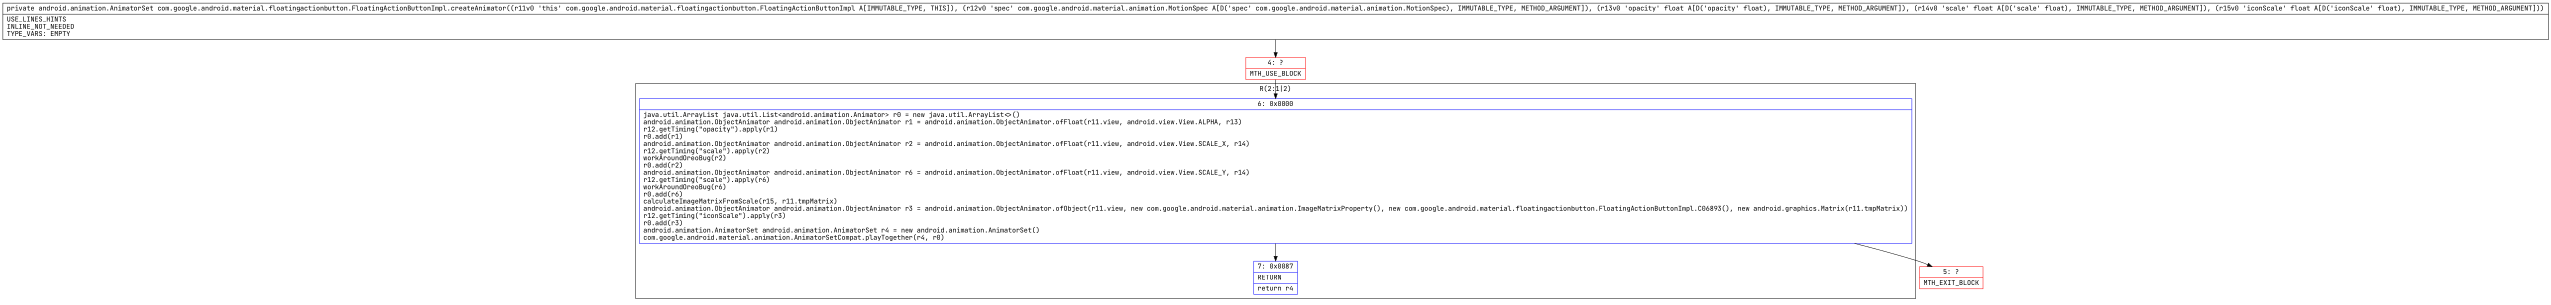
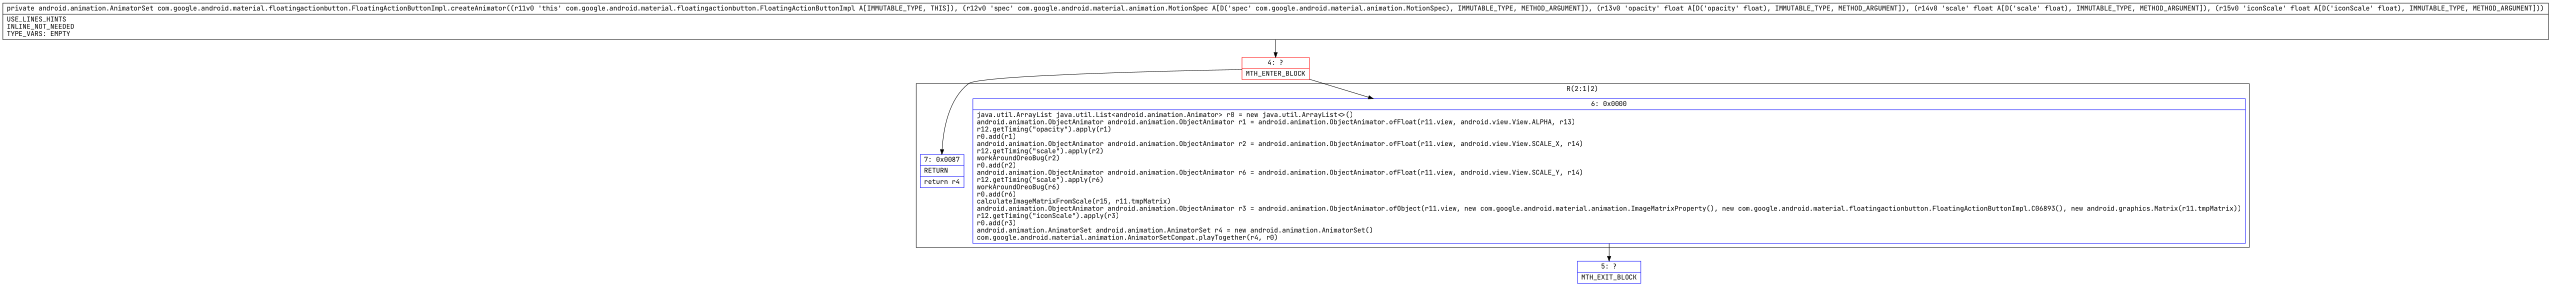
(1276, 74) -> (1276, 74)
(1276, 250) -> (1068, 75)
(1951, 278) -> (1609, 272)
